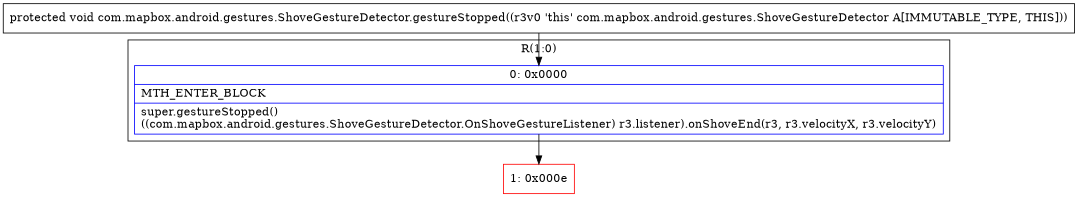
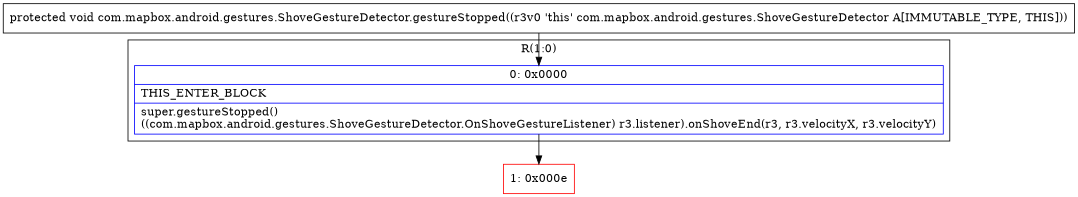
(204, 93) -> (204, 93)
